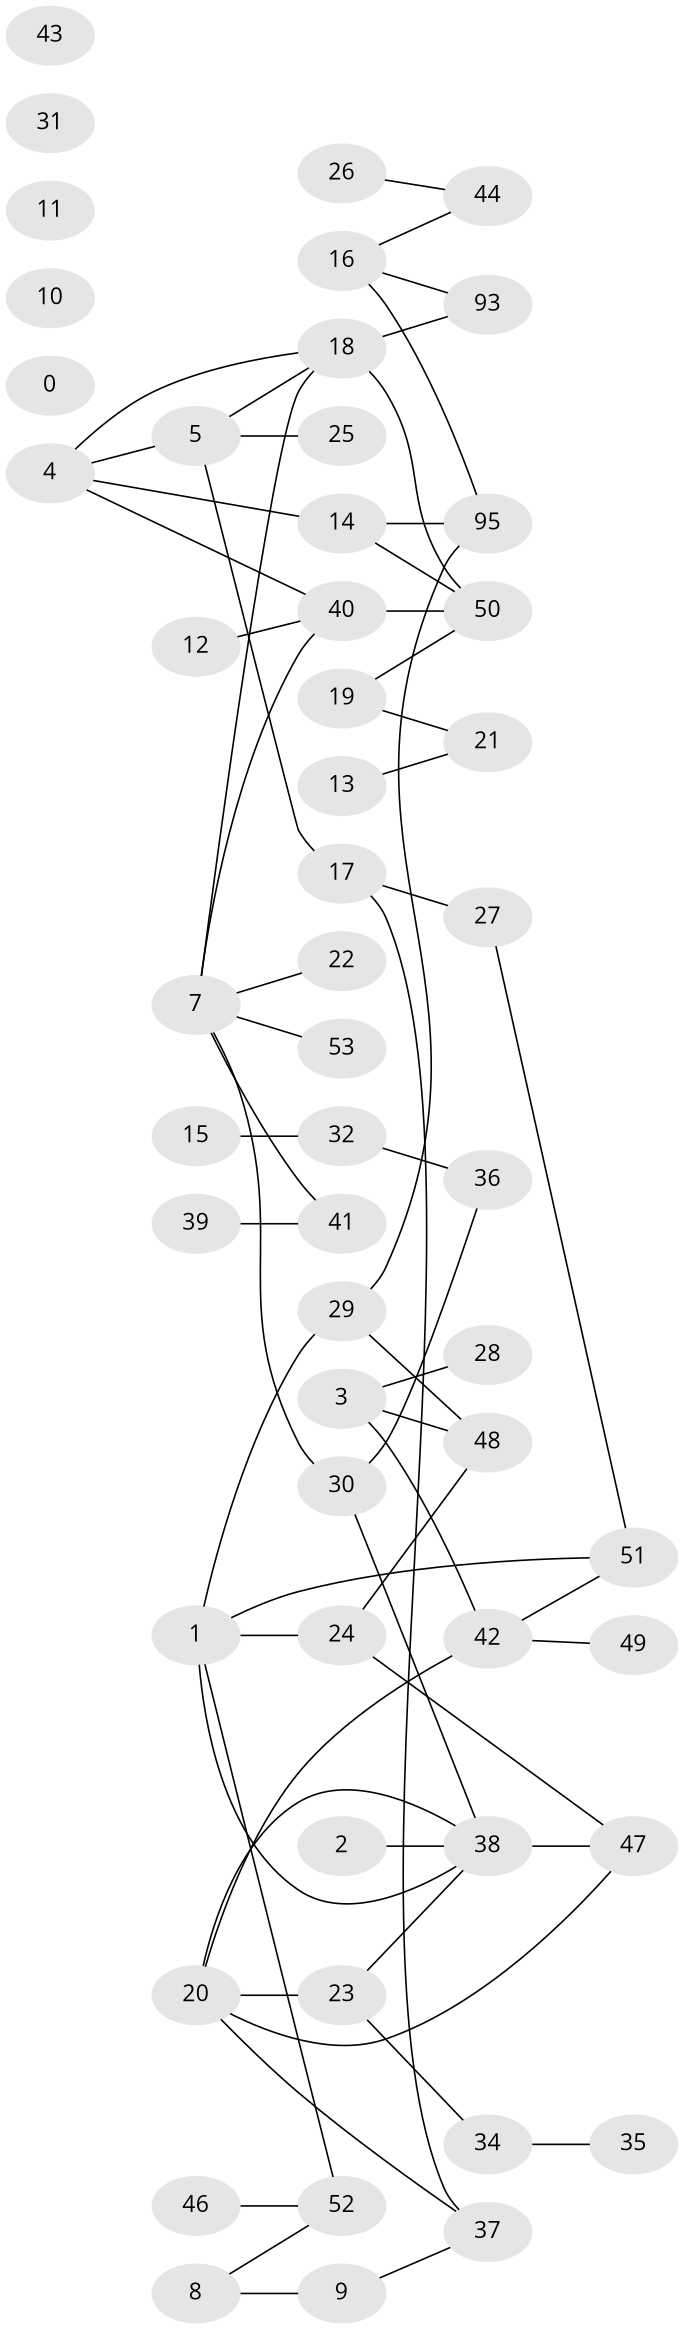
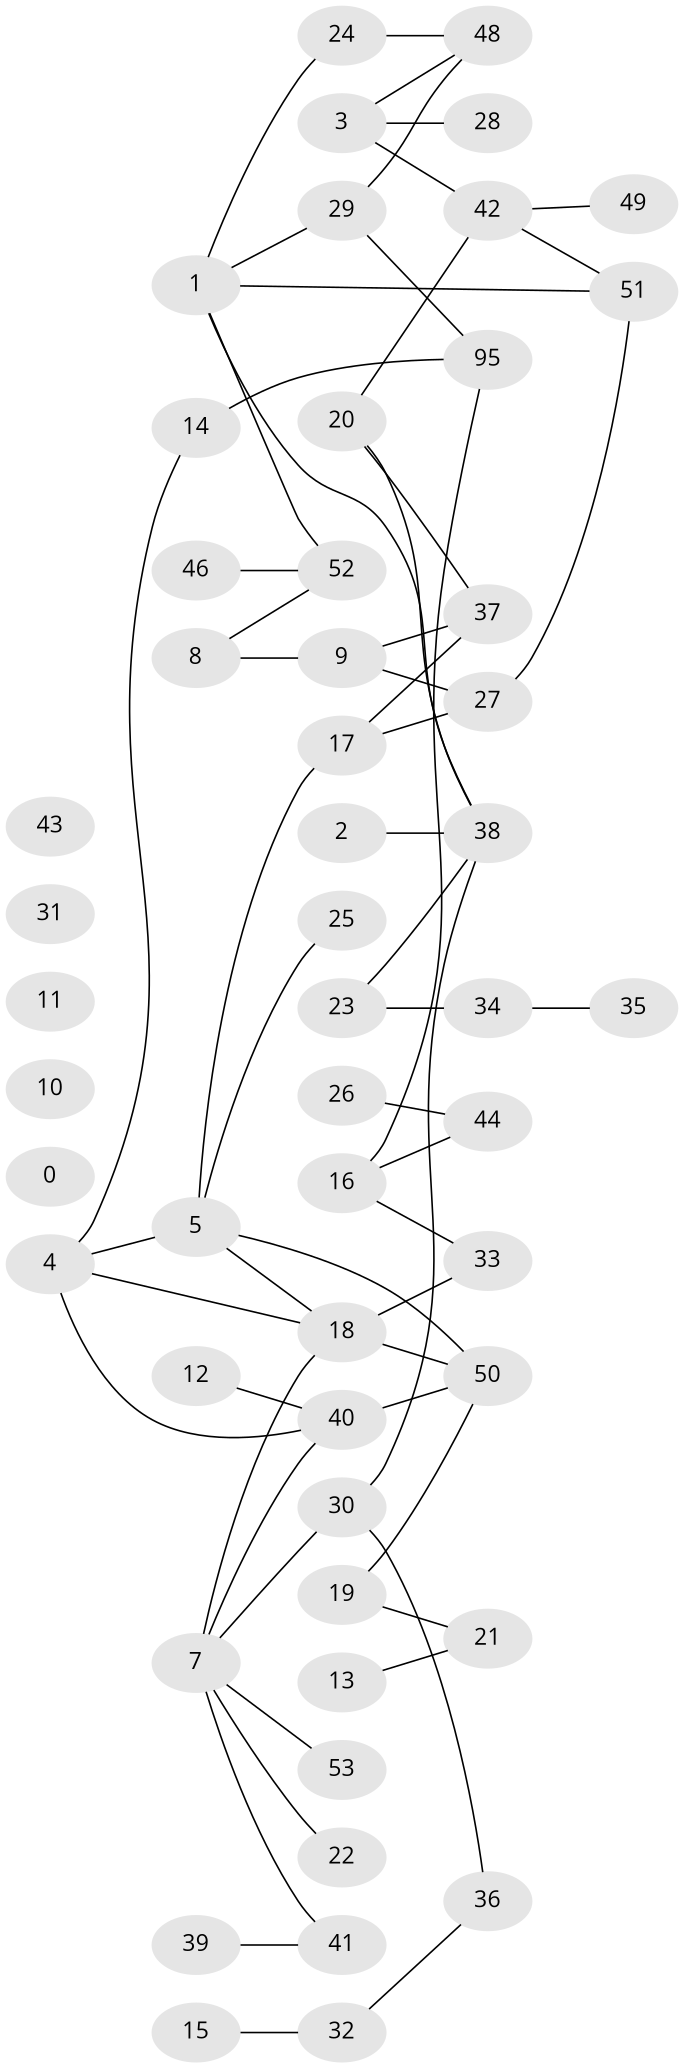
(488, 305) -> (488, 1261)
(415, 567) -> (361, 1276)
none -> (404, 677)
(634, 1846) -> none
(269, 1995) -> none
